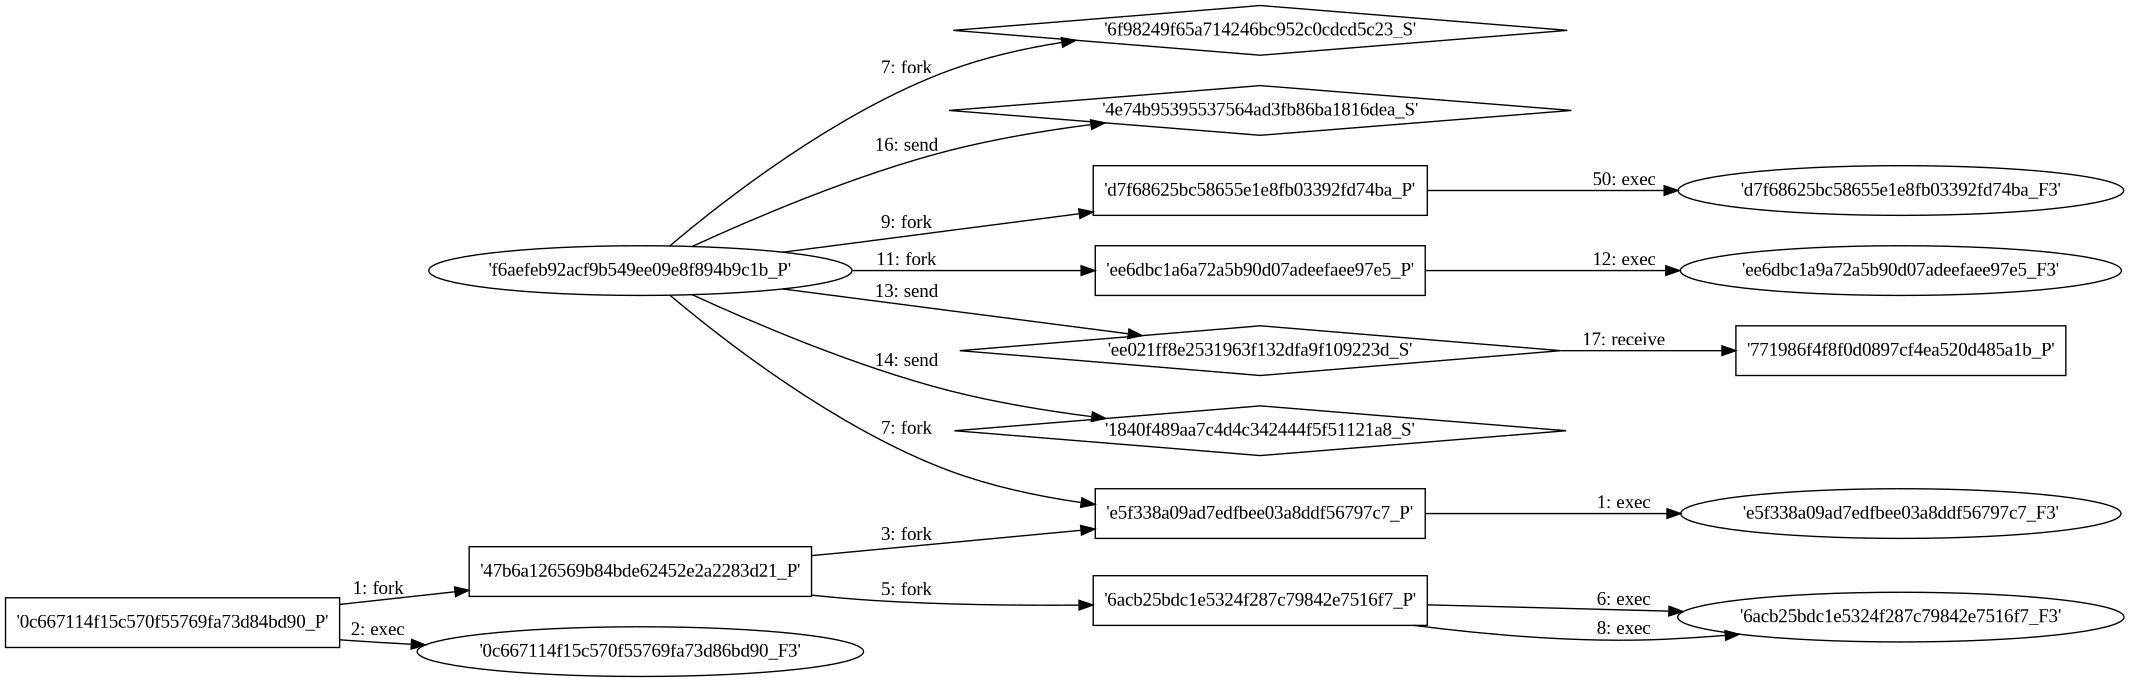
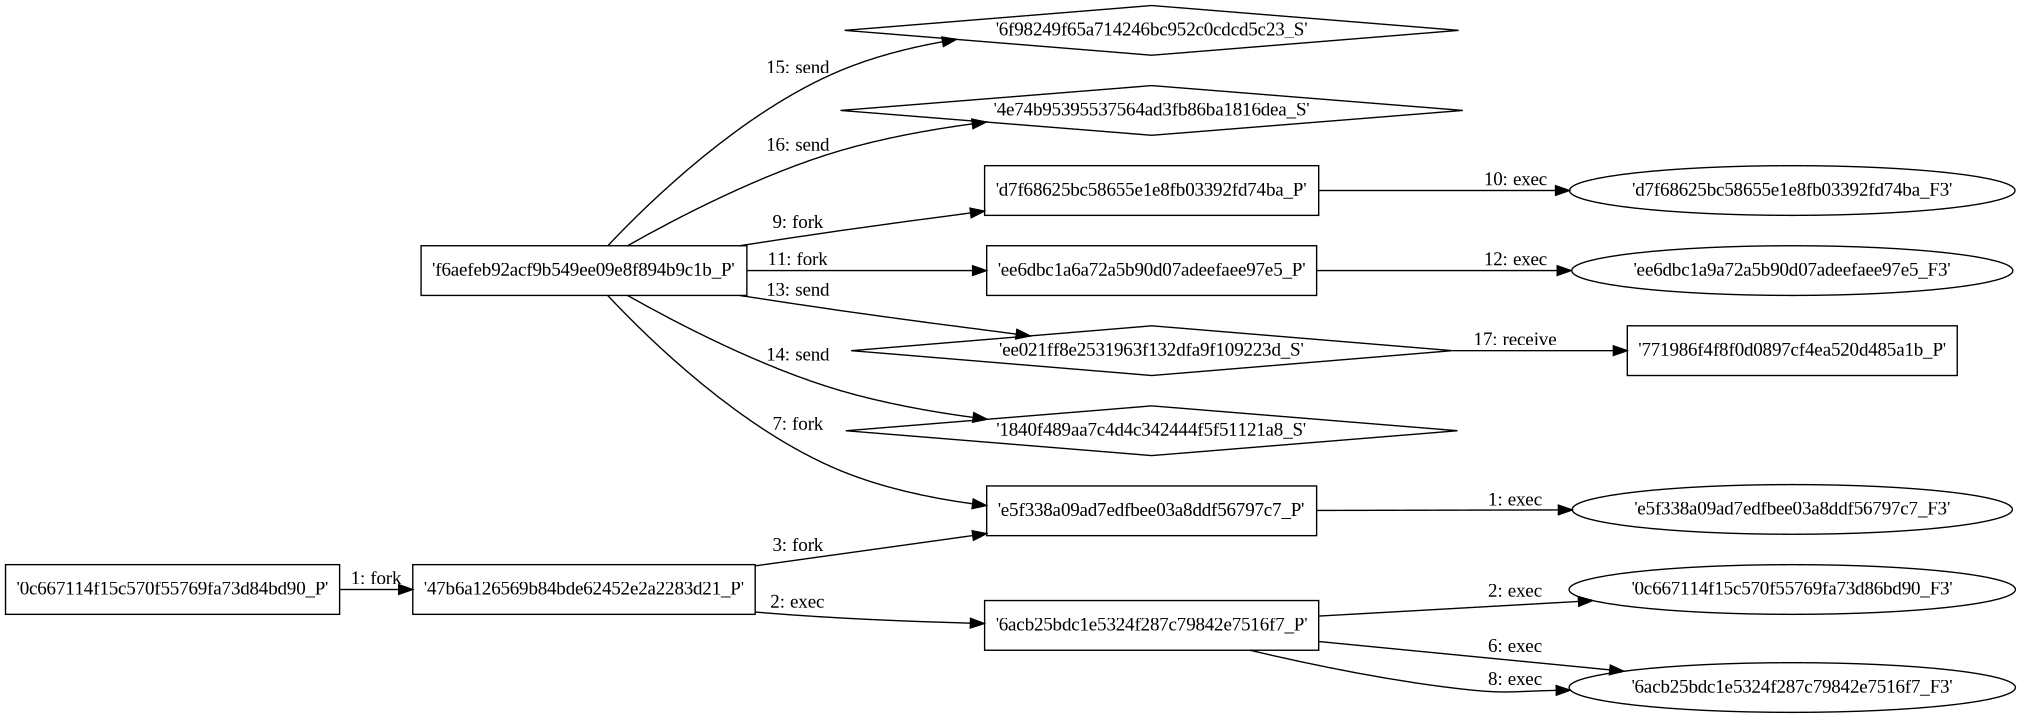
(907, 68) -> (798, 68)
(1624, 180) -> (1516, 180)
(640, 271) -> (584, 271)
(907, 590) -> (798, 603)
(375, 642) -> (1449, 609)
